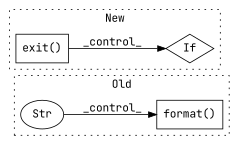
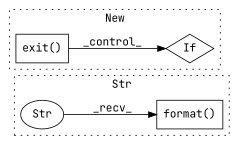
(122, 85) -> (122, 85)
(113, 109) -> (113, 109)
